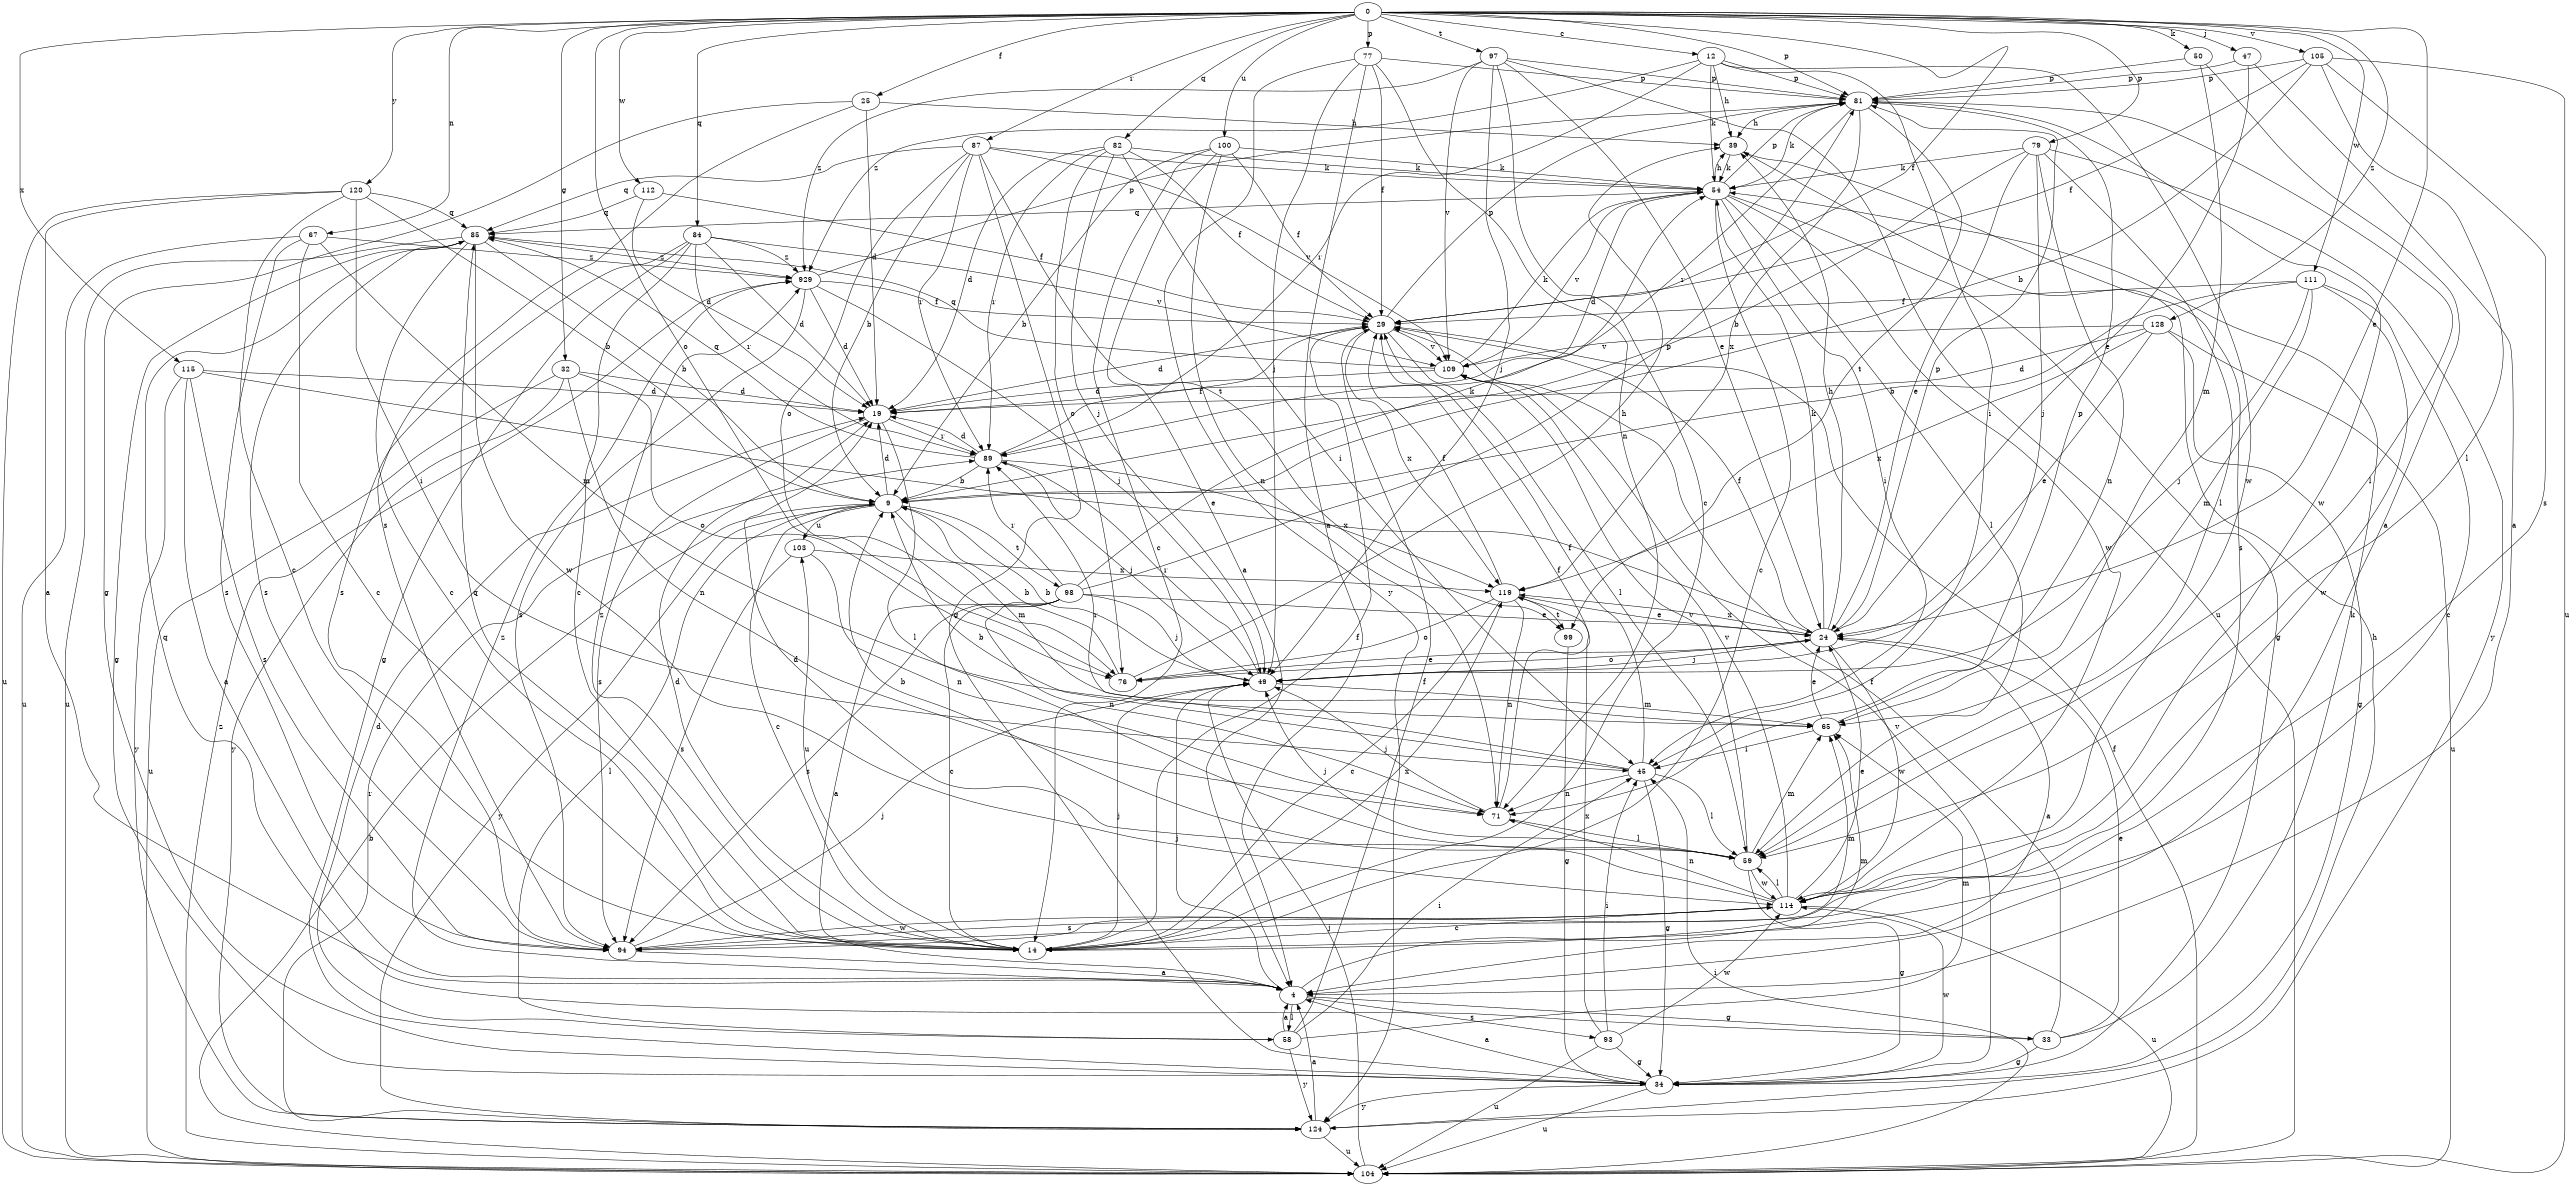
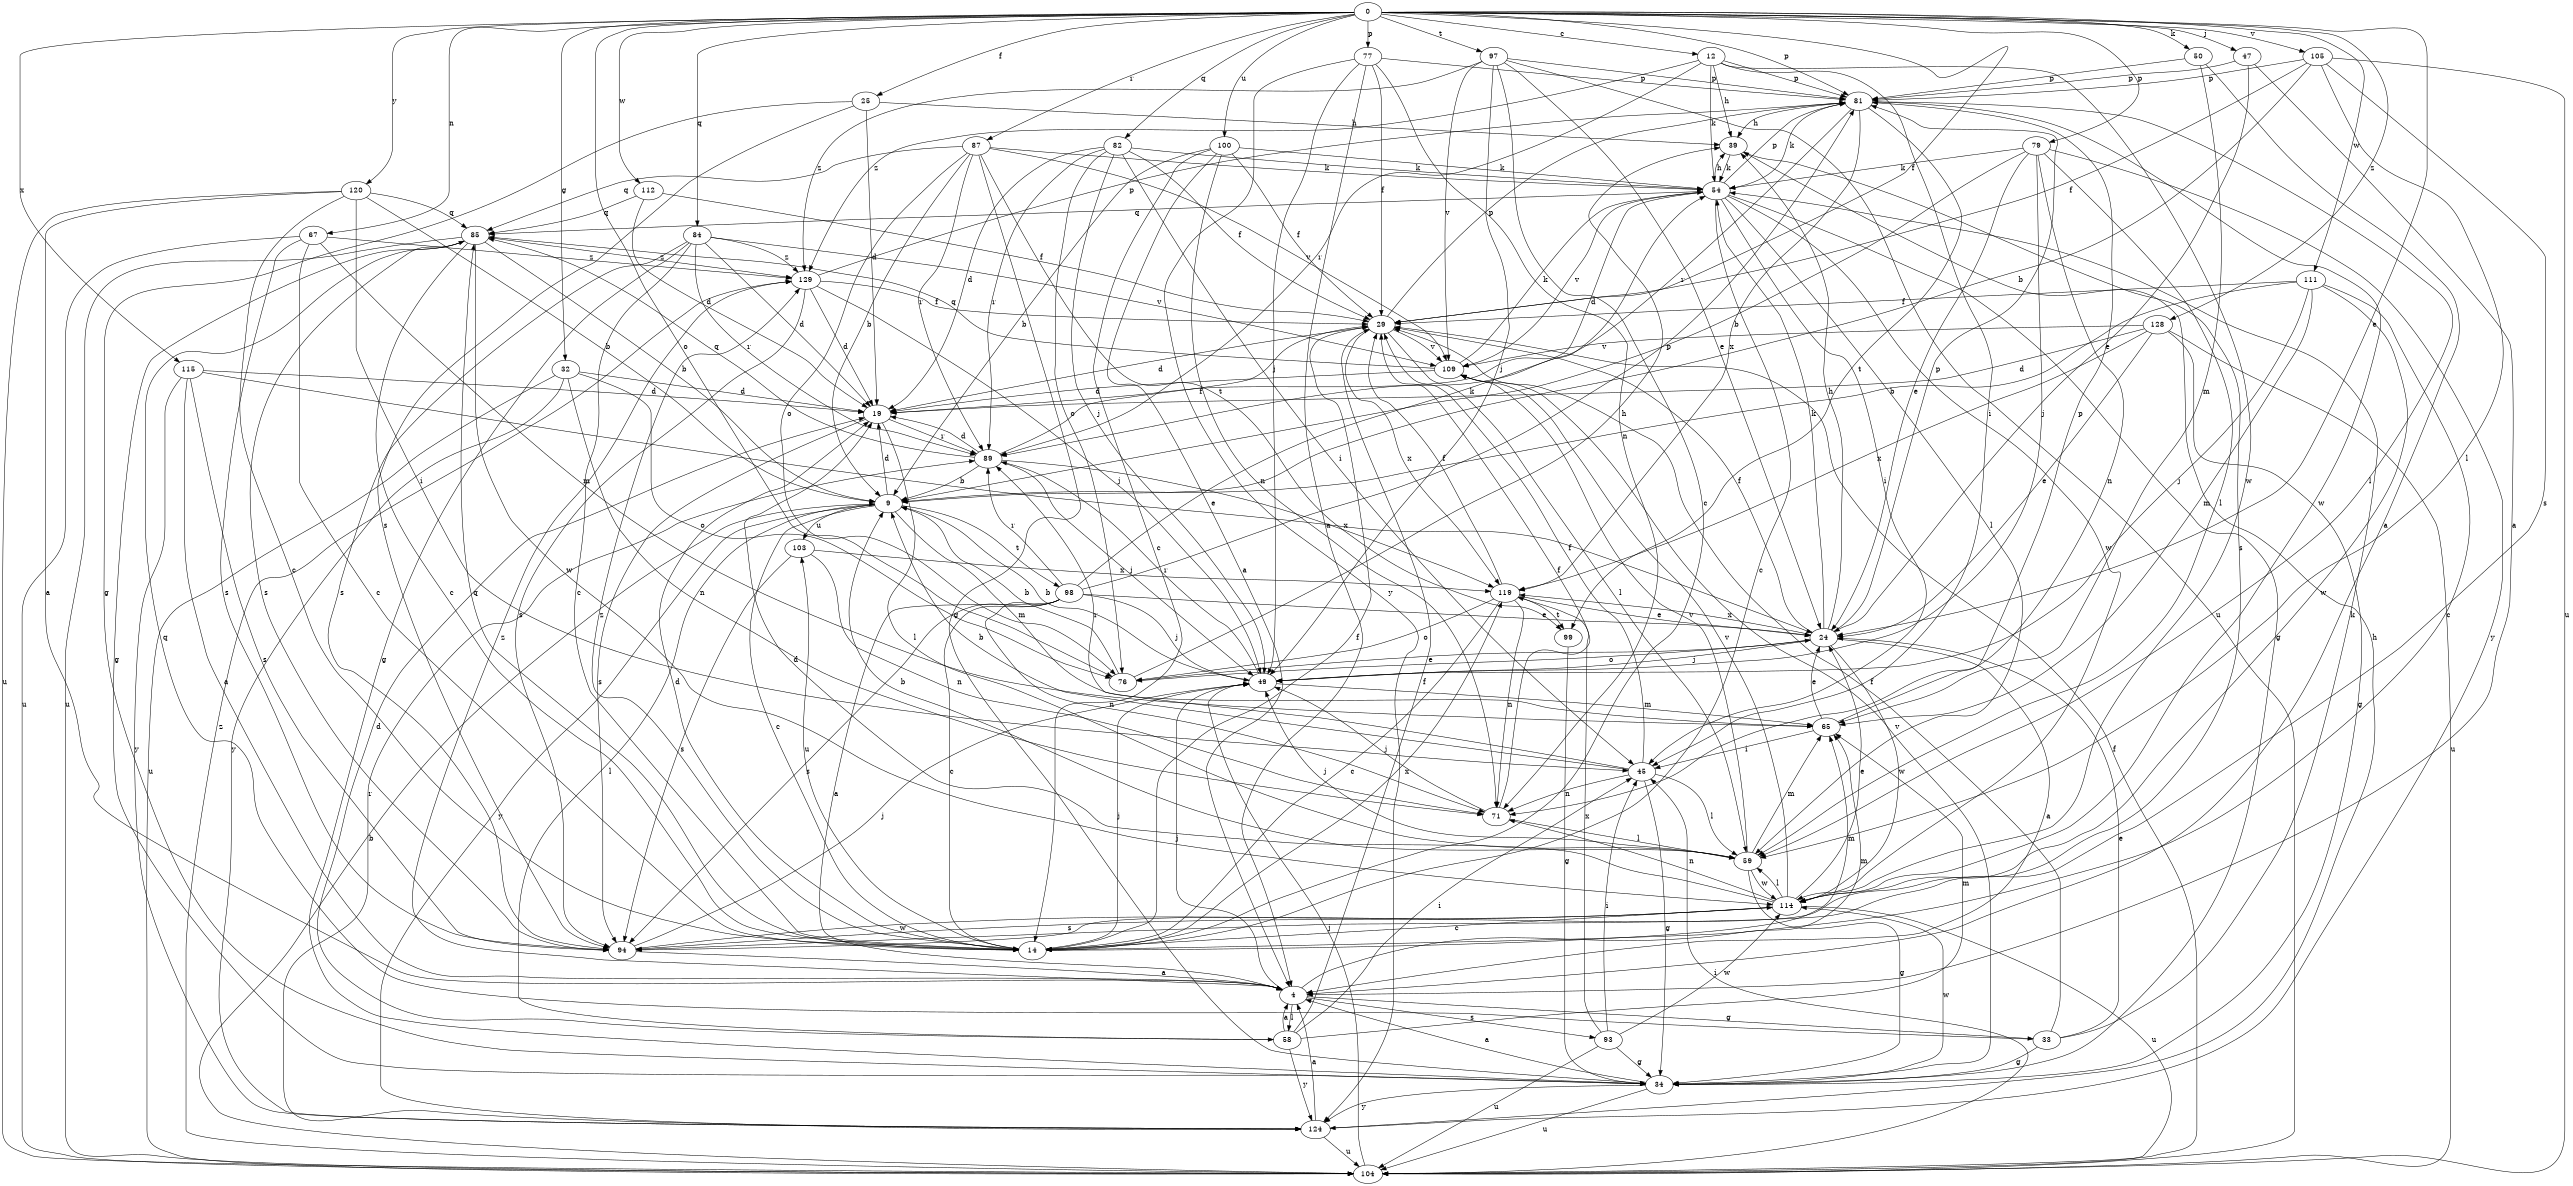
(806, 280) -> (806, 280)
